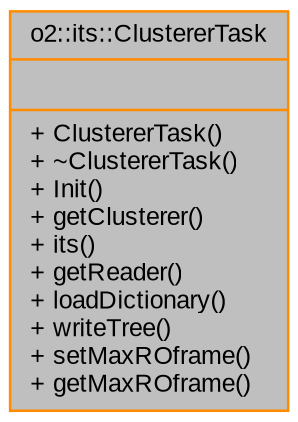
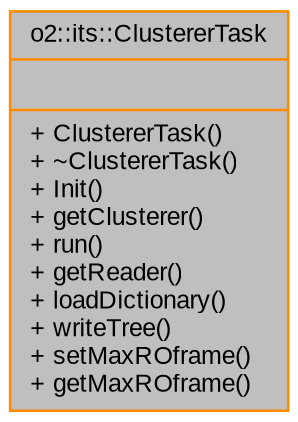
(63, 245) -> (67, 245)
